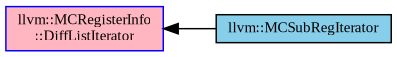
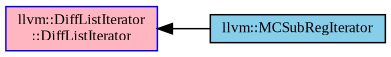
(85, 29) -> (82, 29)
